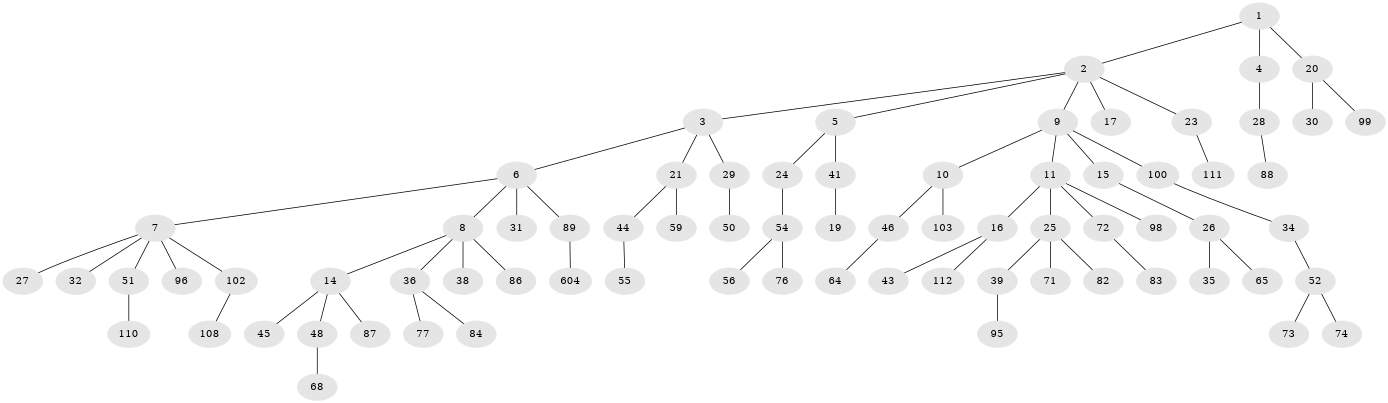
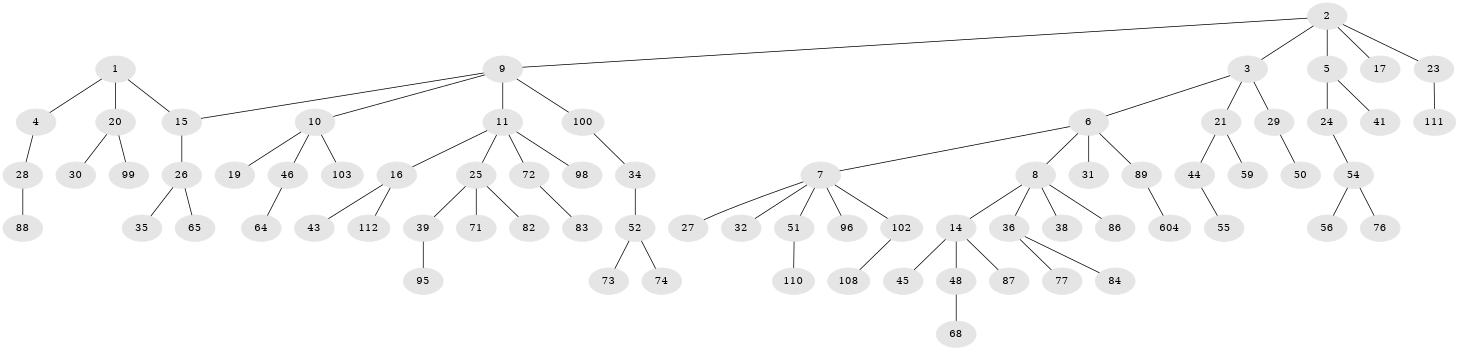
(1172, 43) -> (149, 96)
(835, 202) -> (275, 149)
